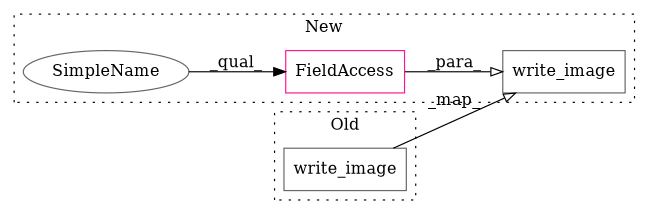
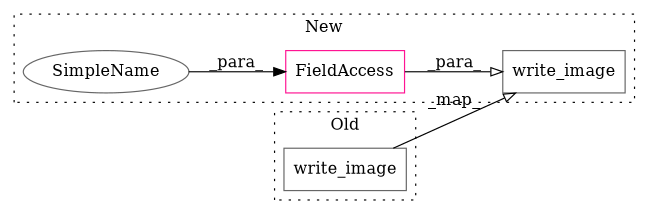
(236, 63) -> (236, 63)
